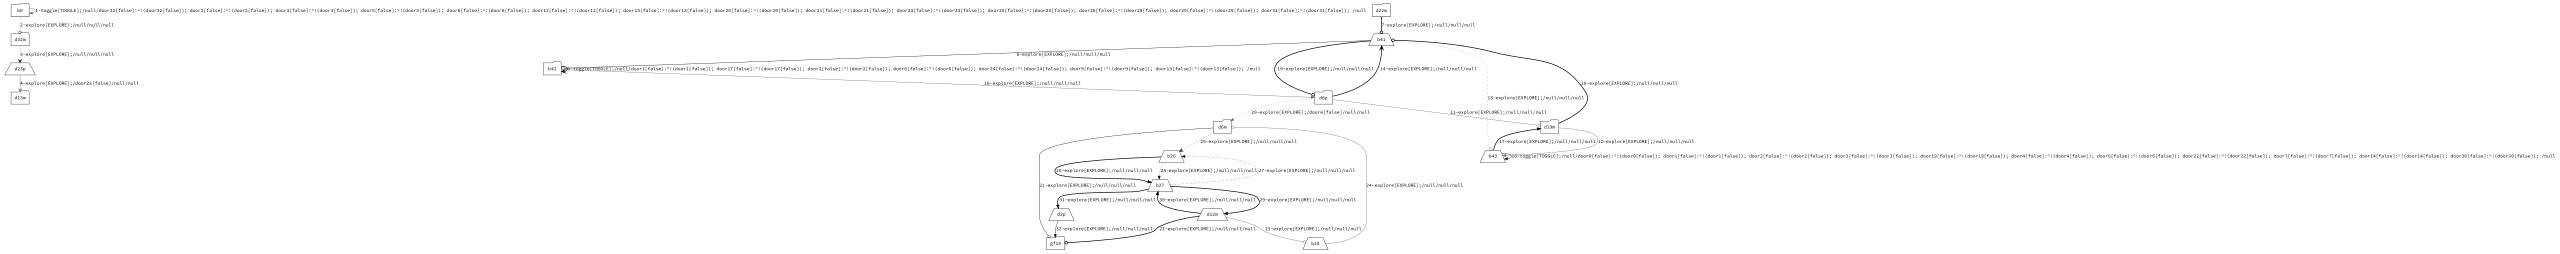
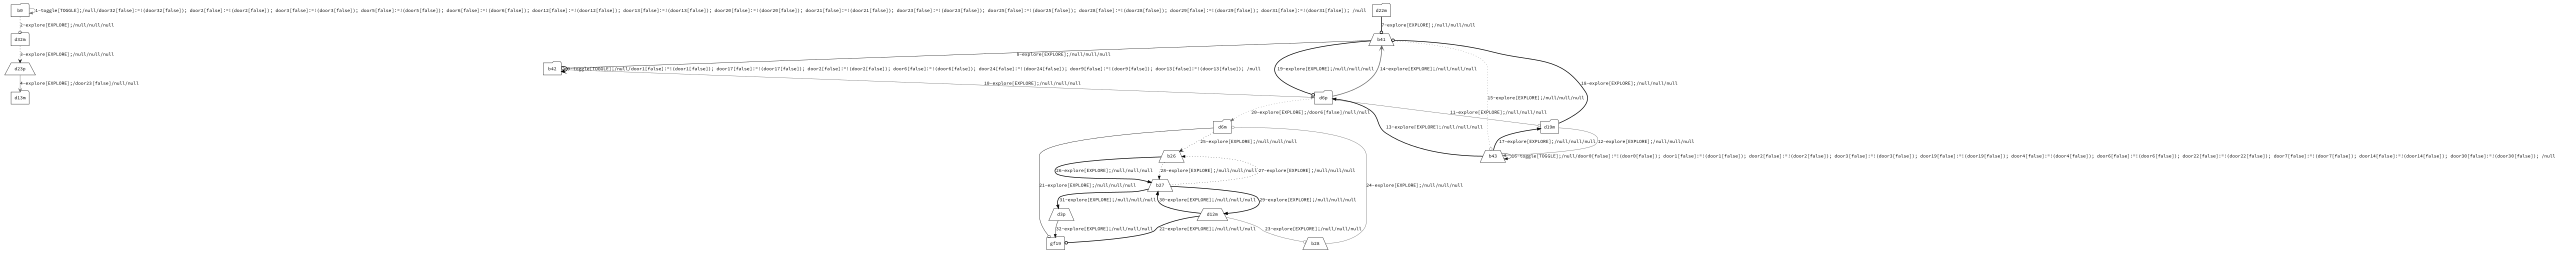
(1367, 82) -> (1367, 82)
none -> (1402, 142)
